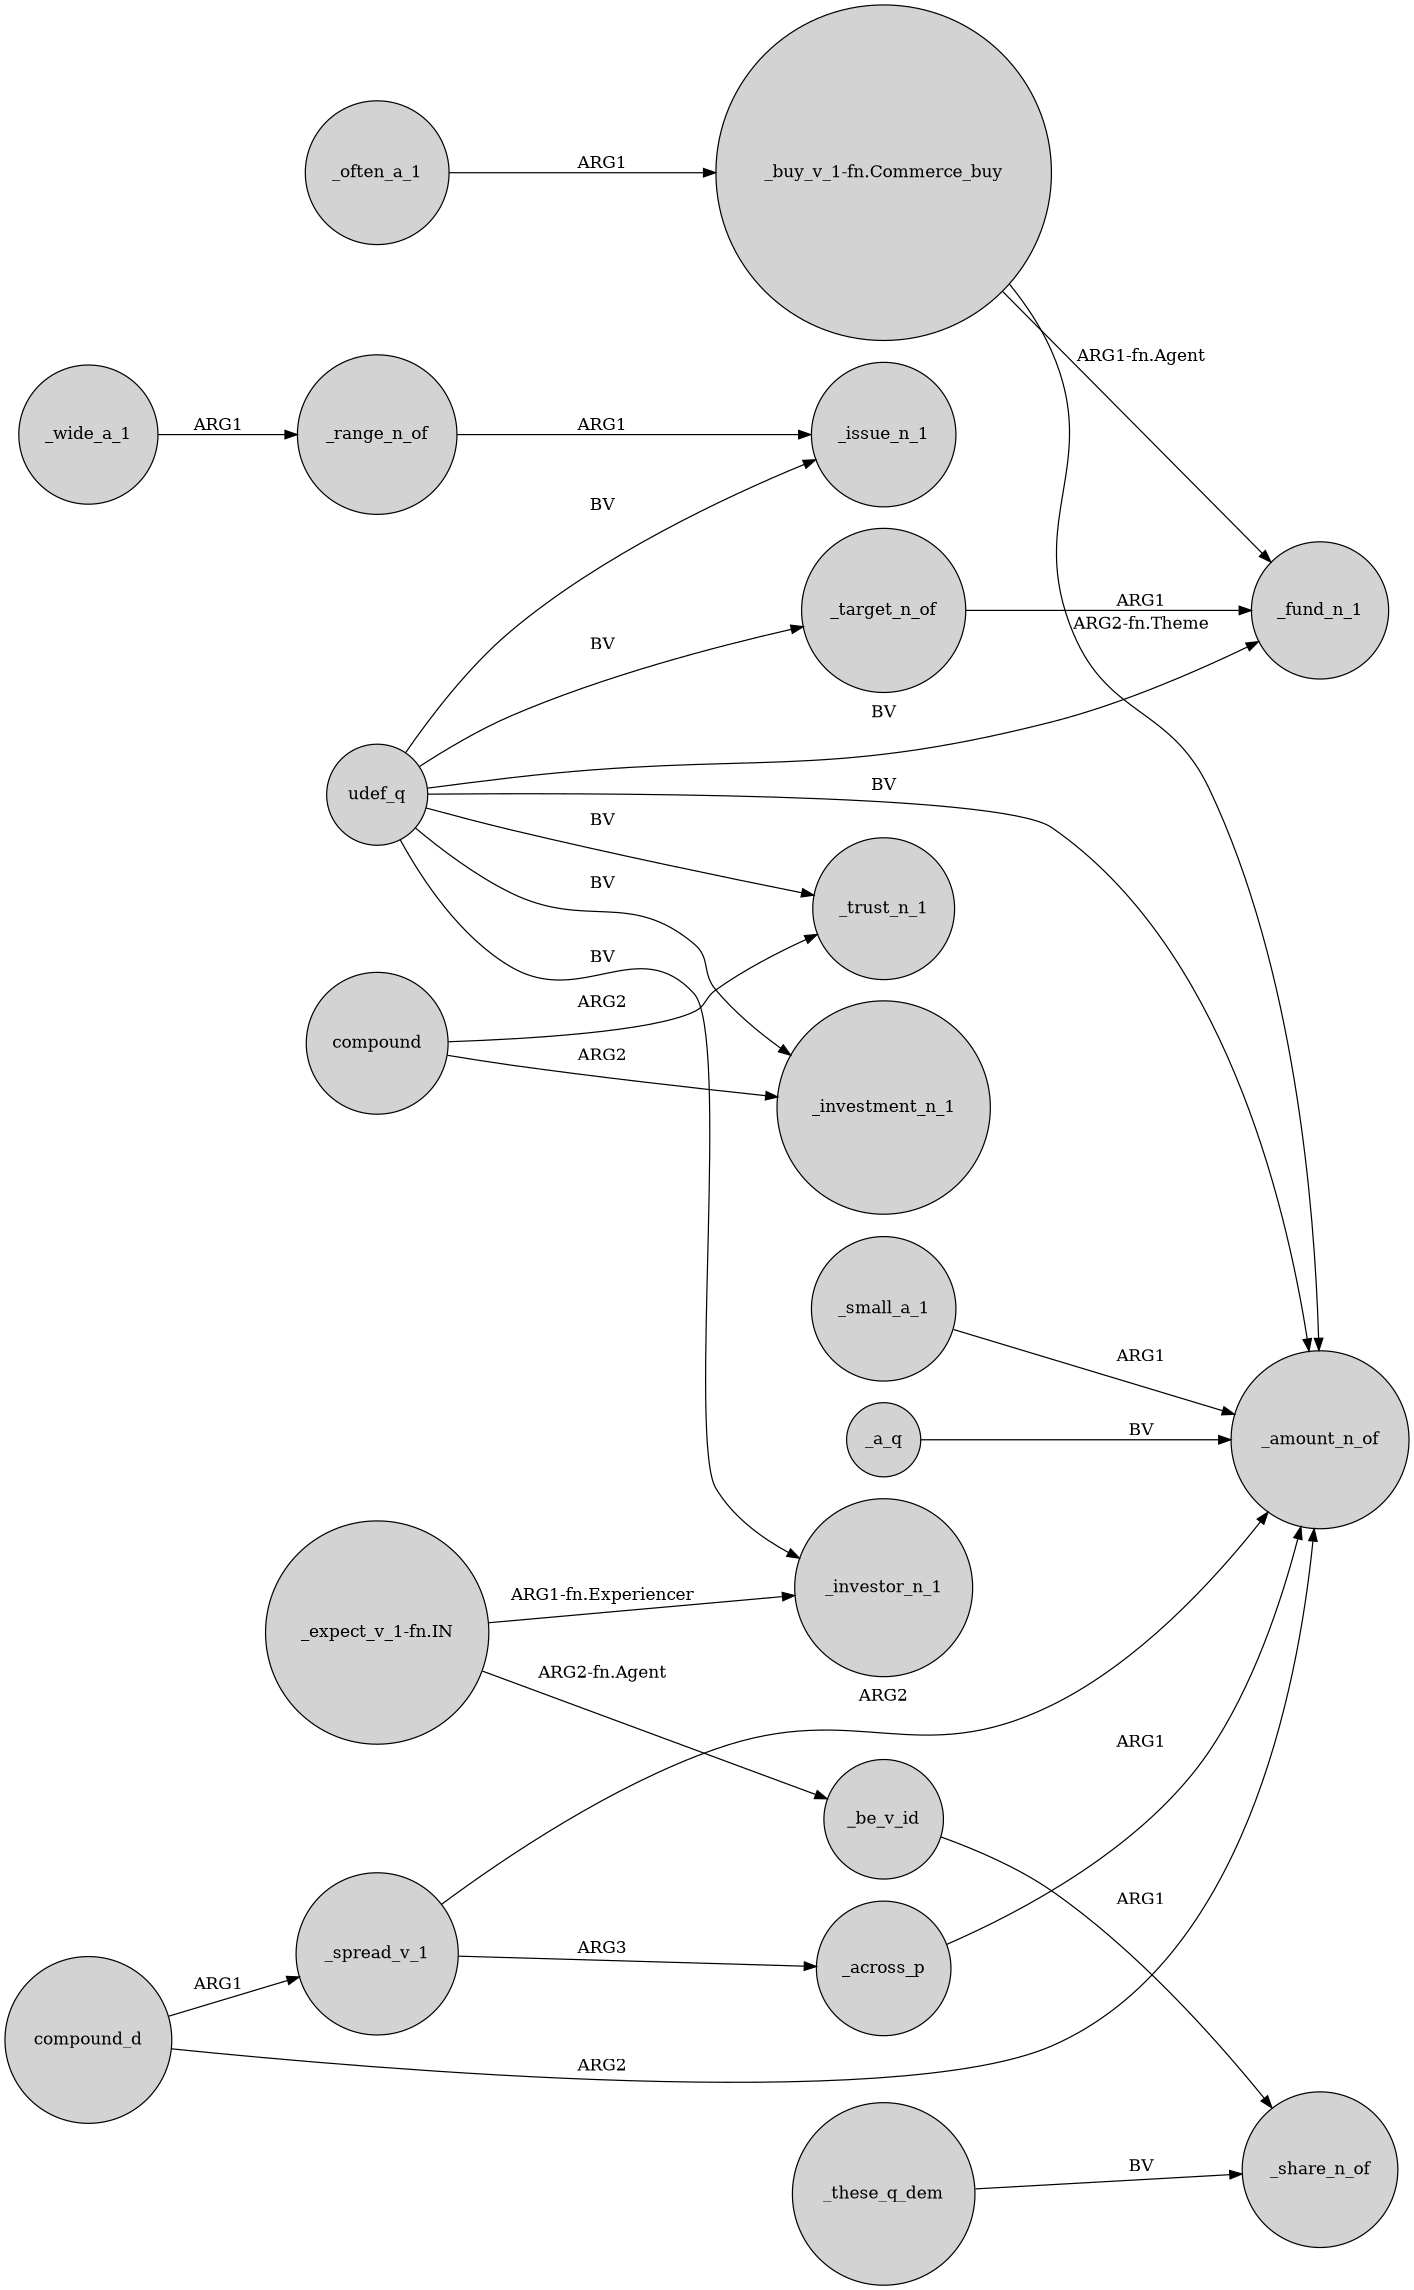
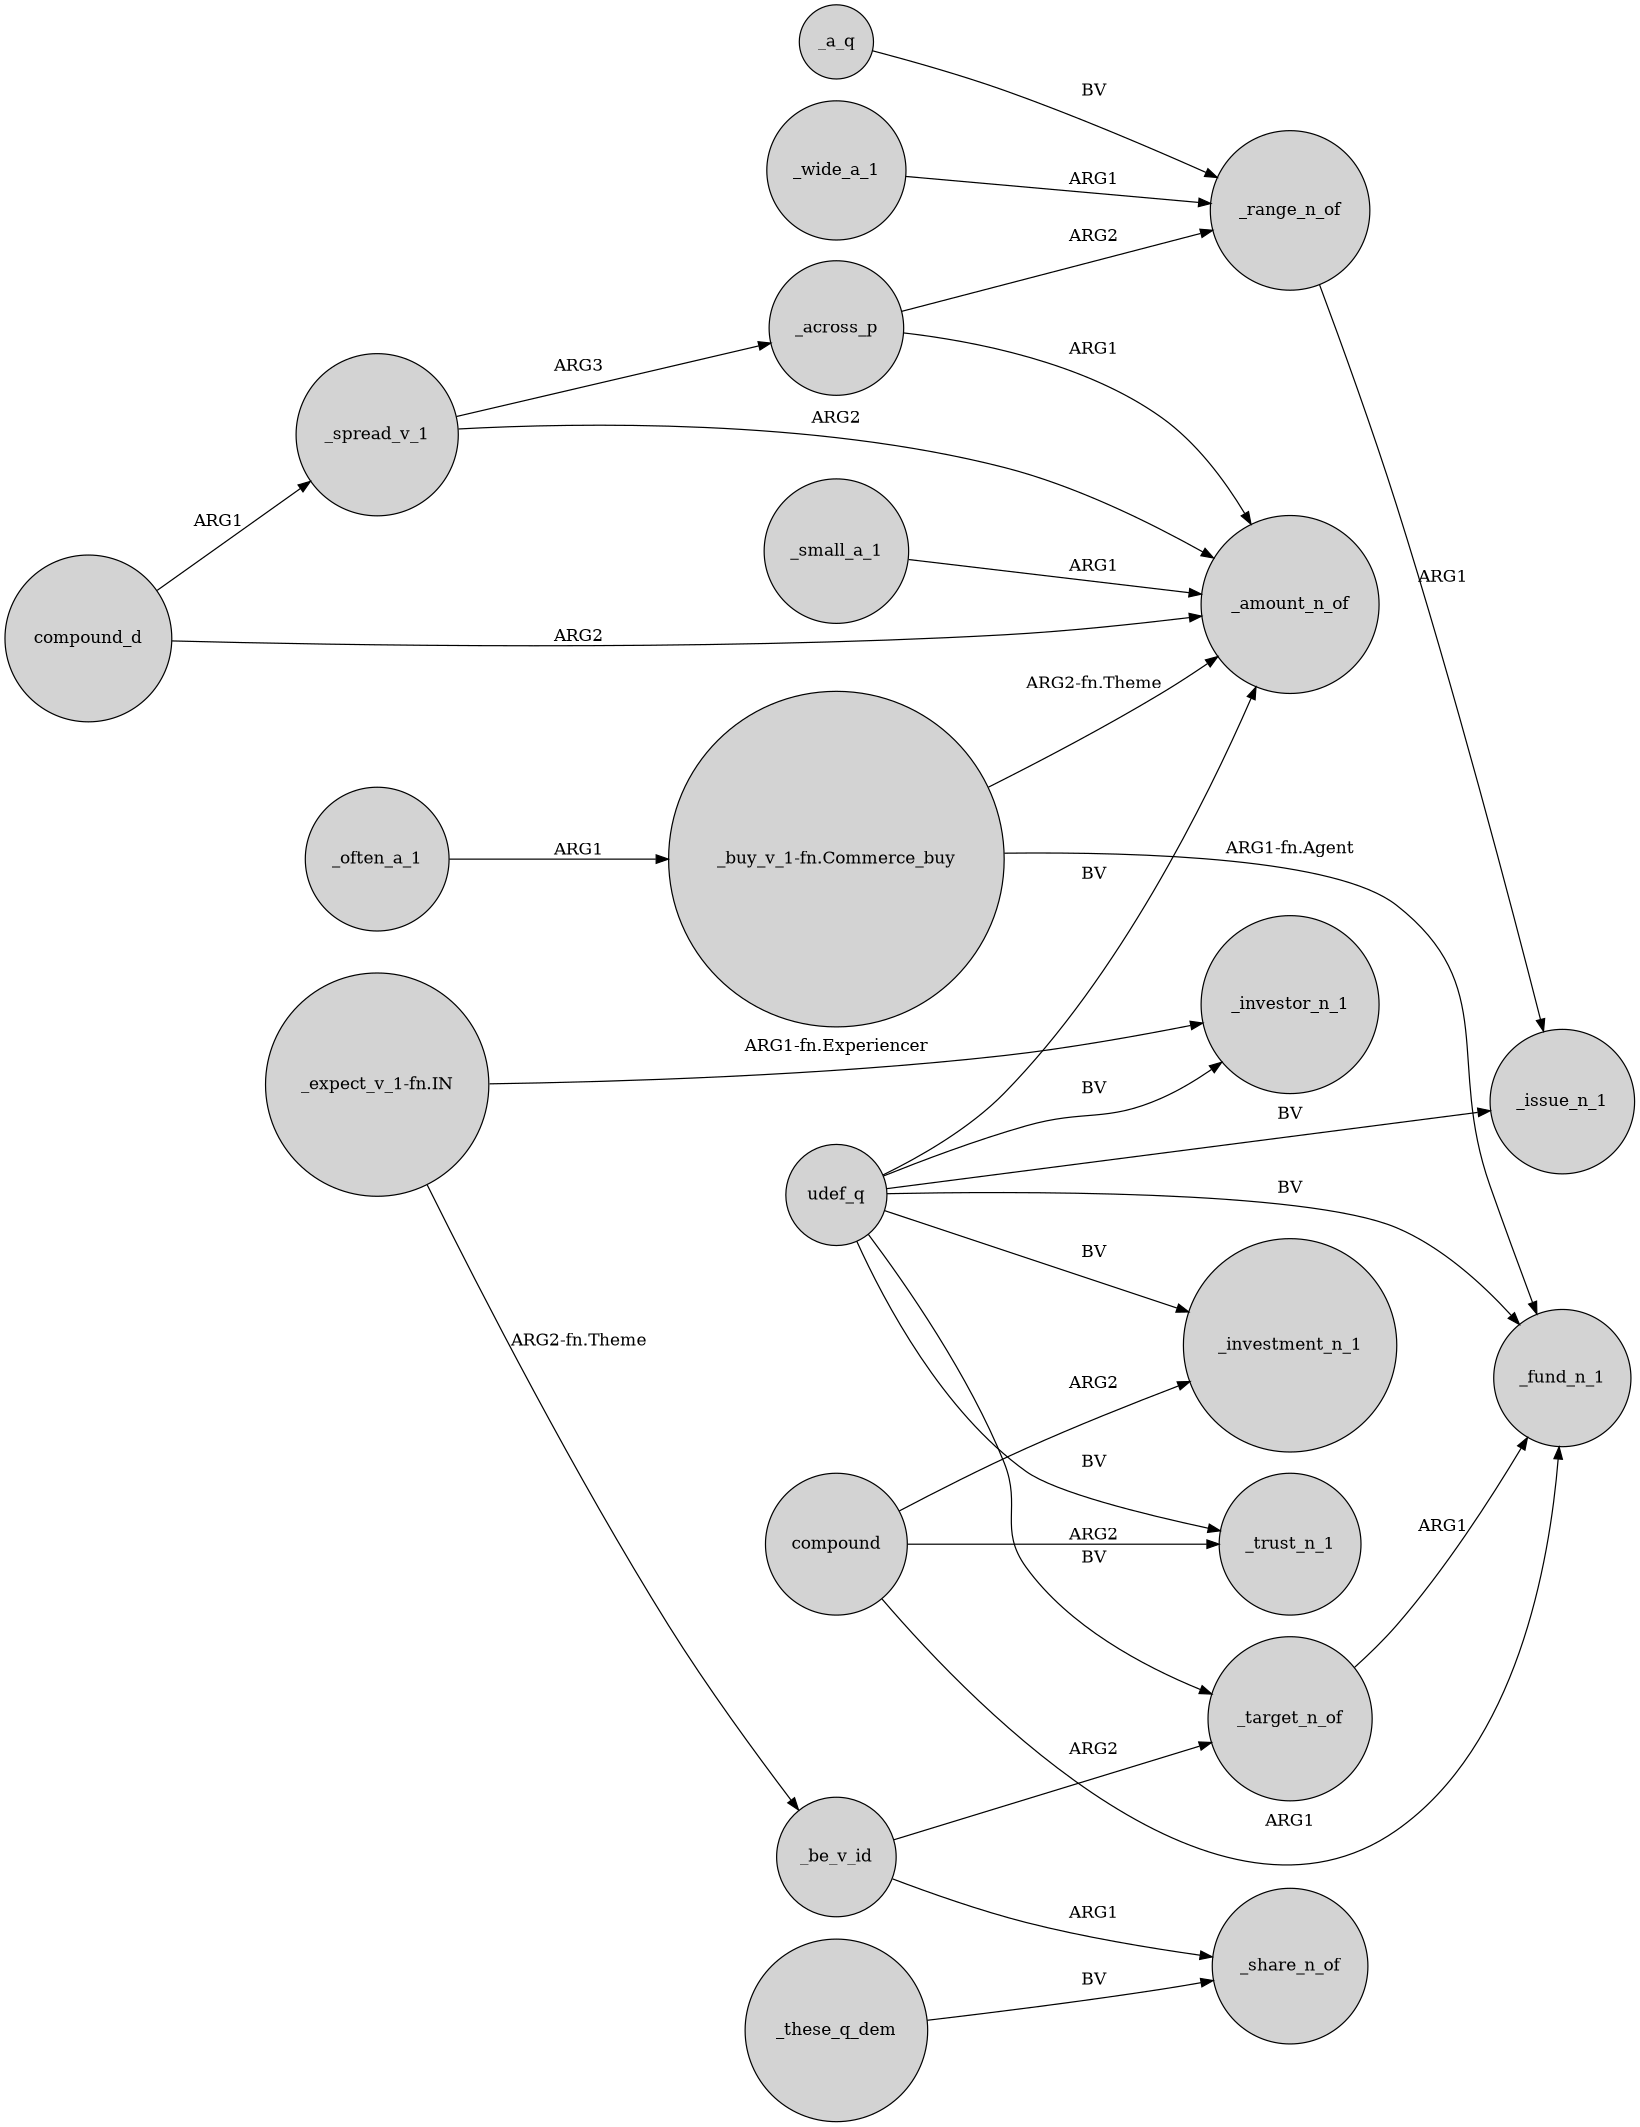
none -> (1051, 272)
(1070, 1440) -> (1042, 104)
(602, 1673) -> (579, 1341)
none -> (1047, 1793)
none -> (1305, 1861)
